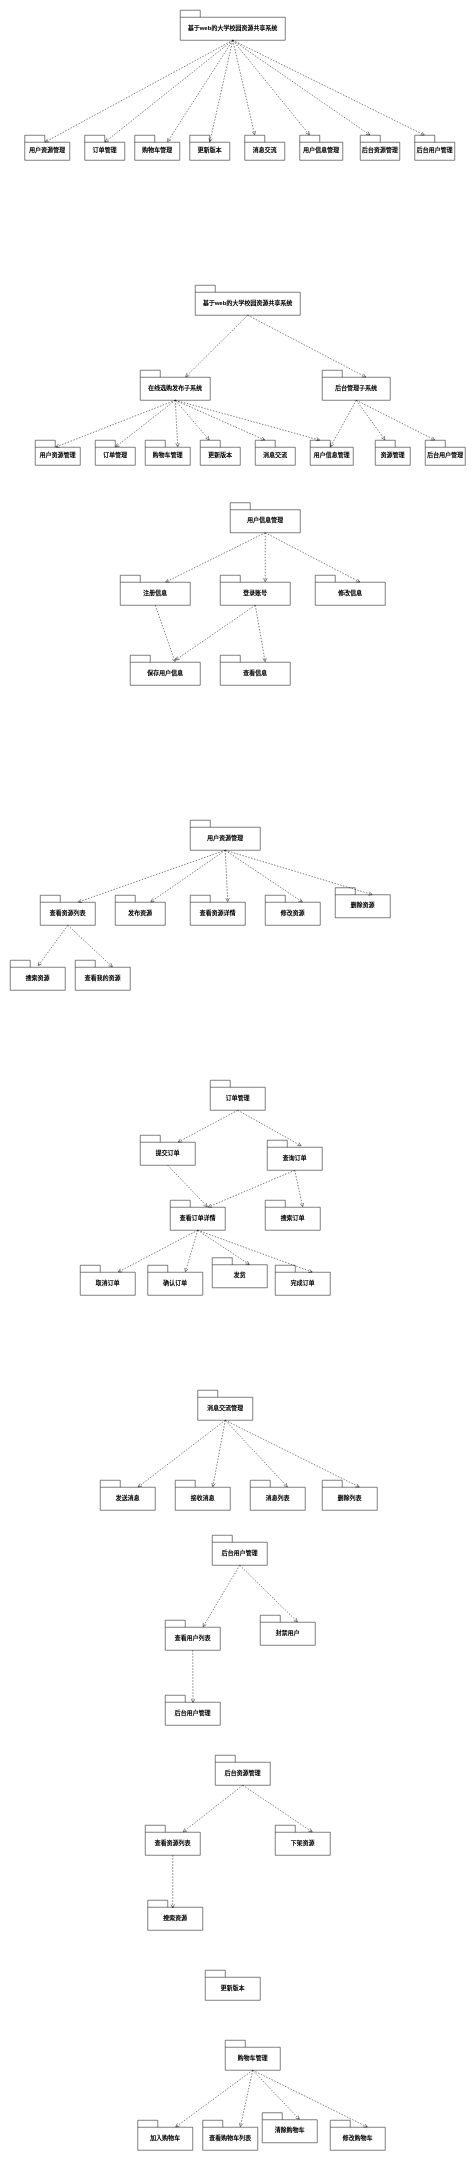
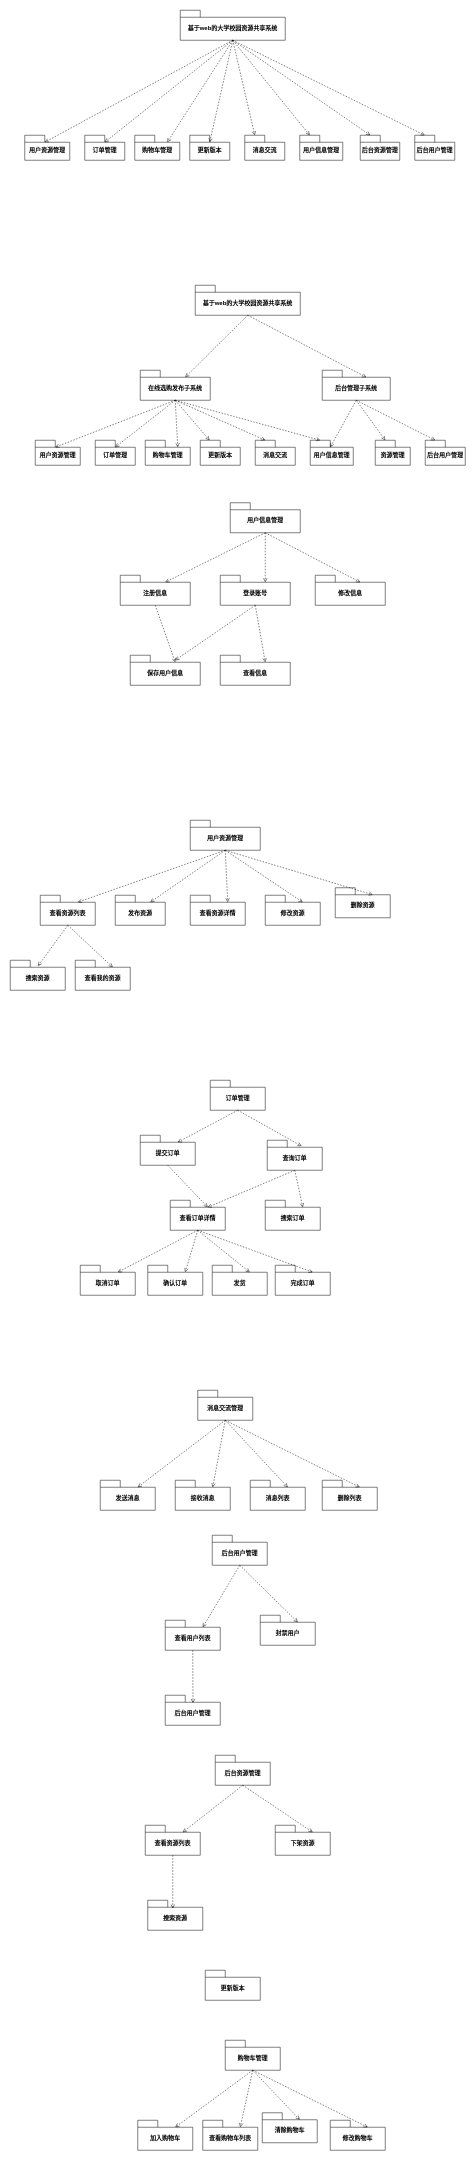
(240, 1273) -> (240, 1280)
